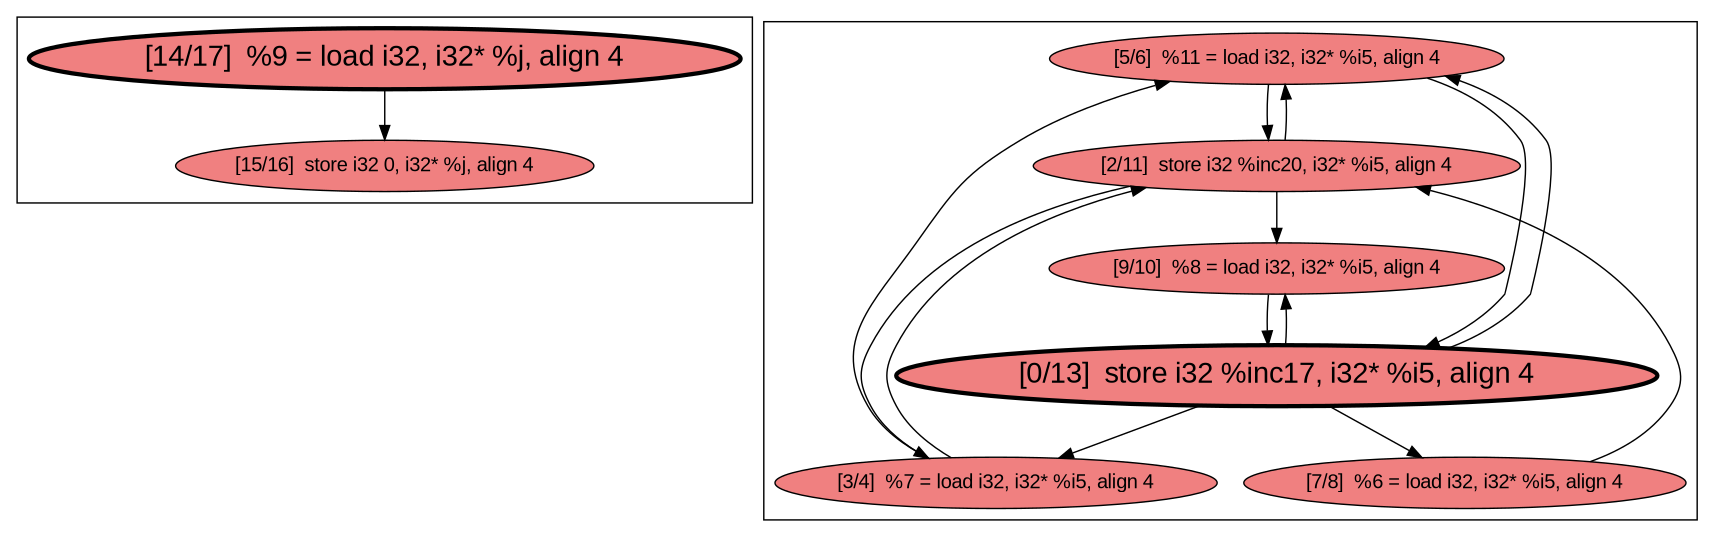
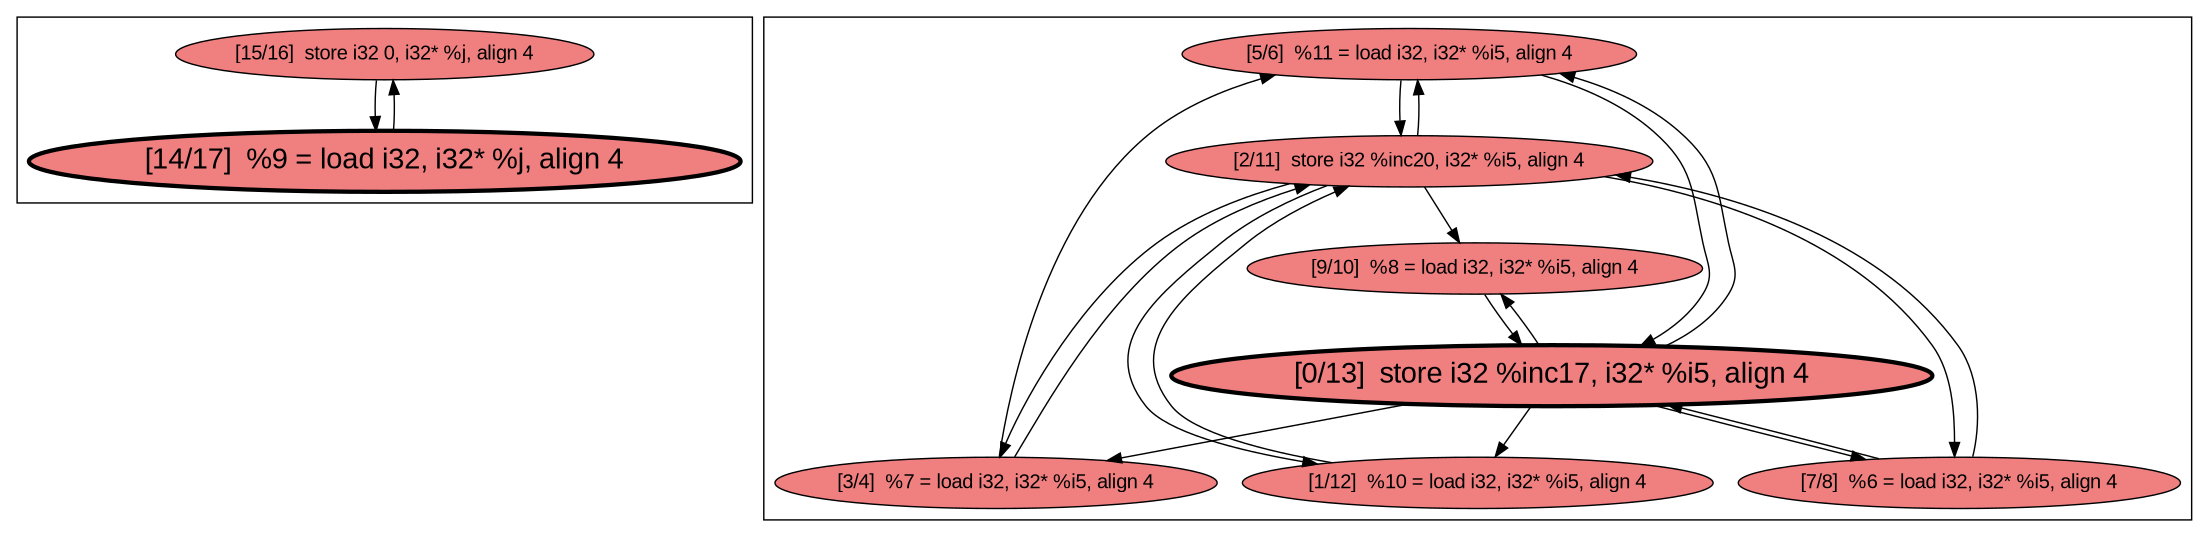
none -> (375, 98)
none -> (1830, 254)
none -> (1780, 433)
none -> (1478, 483)
